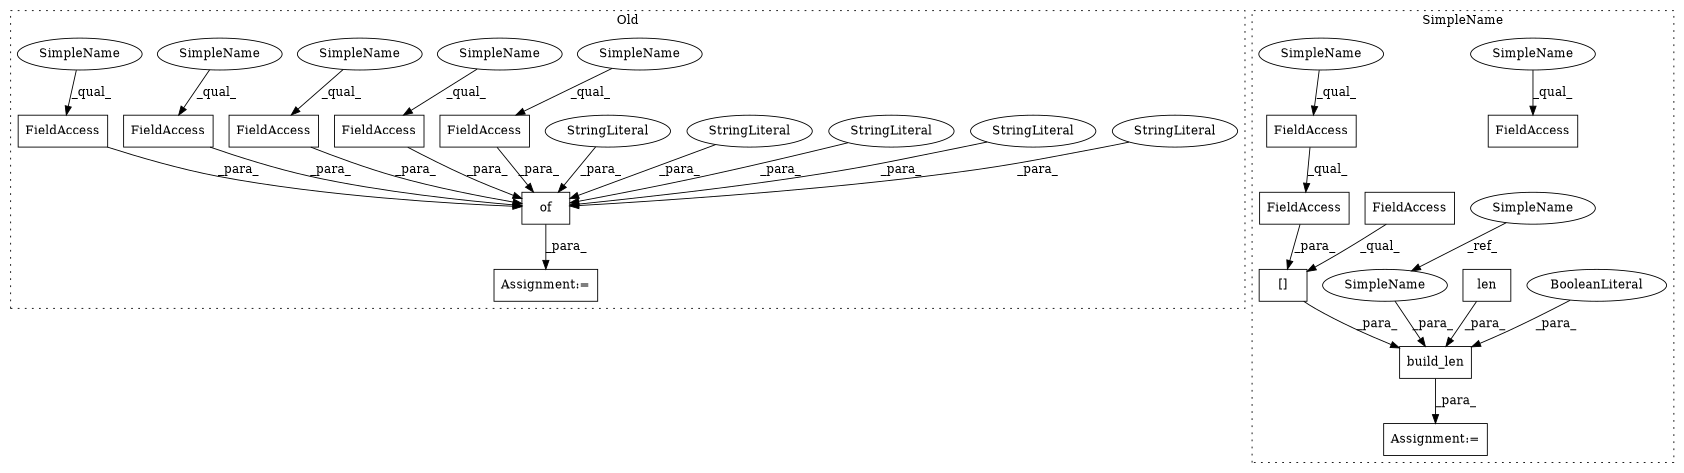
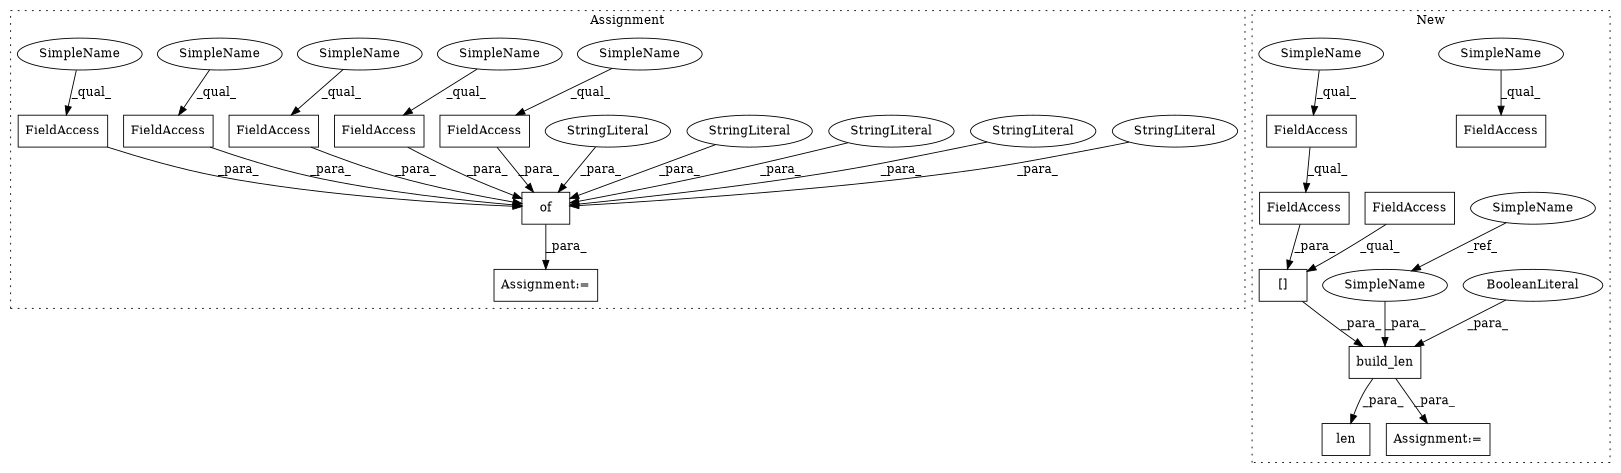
(628, 21) -> (628, 21)
(1463, 21) -> (1431, 21)
(1464, 320) -> (1362, 396)
